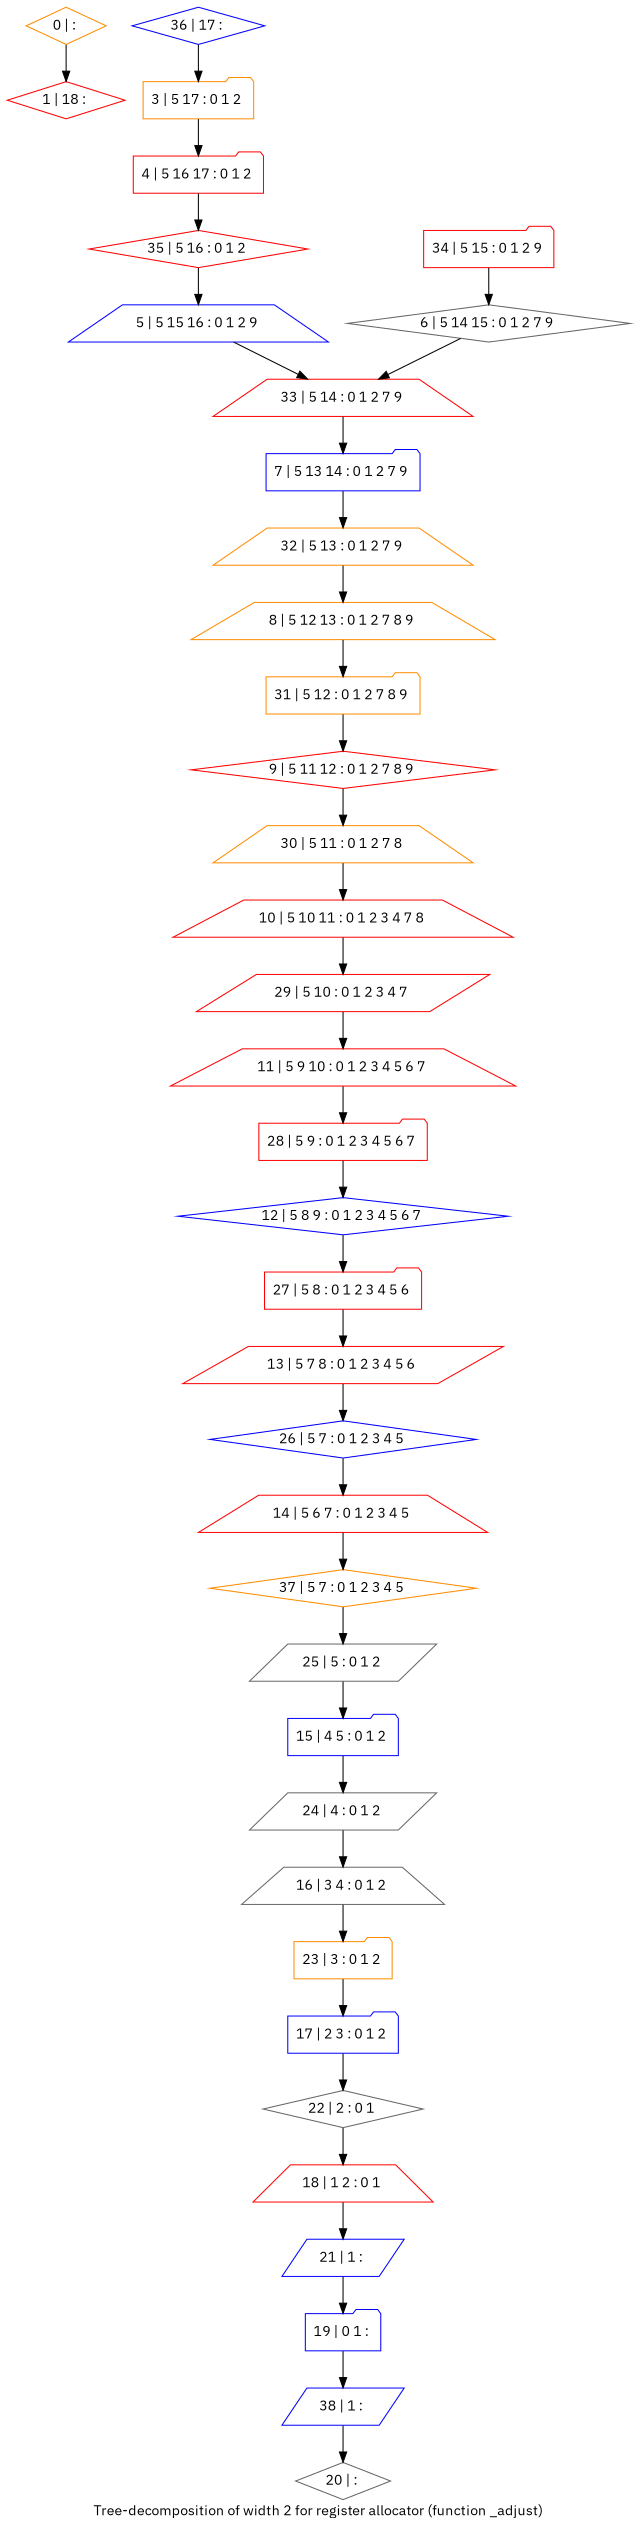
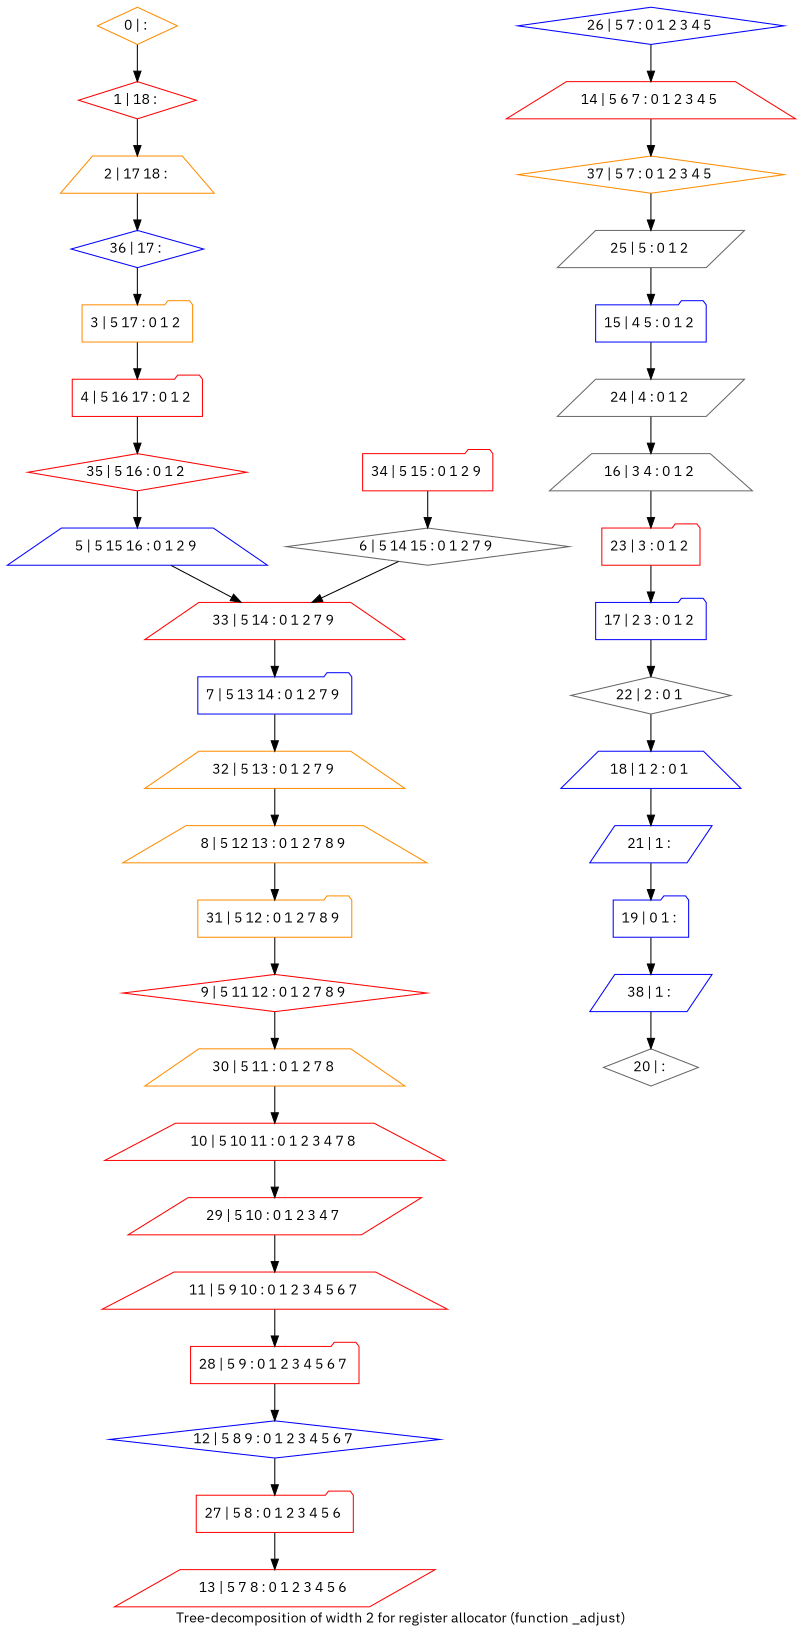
none -> (137, 175)
(343, 1397) -> none
(343, 1960) -> (651, 547)
(343, 2183) -> (651, 770)
